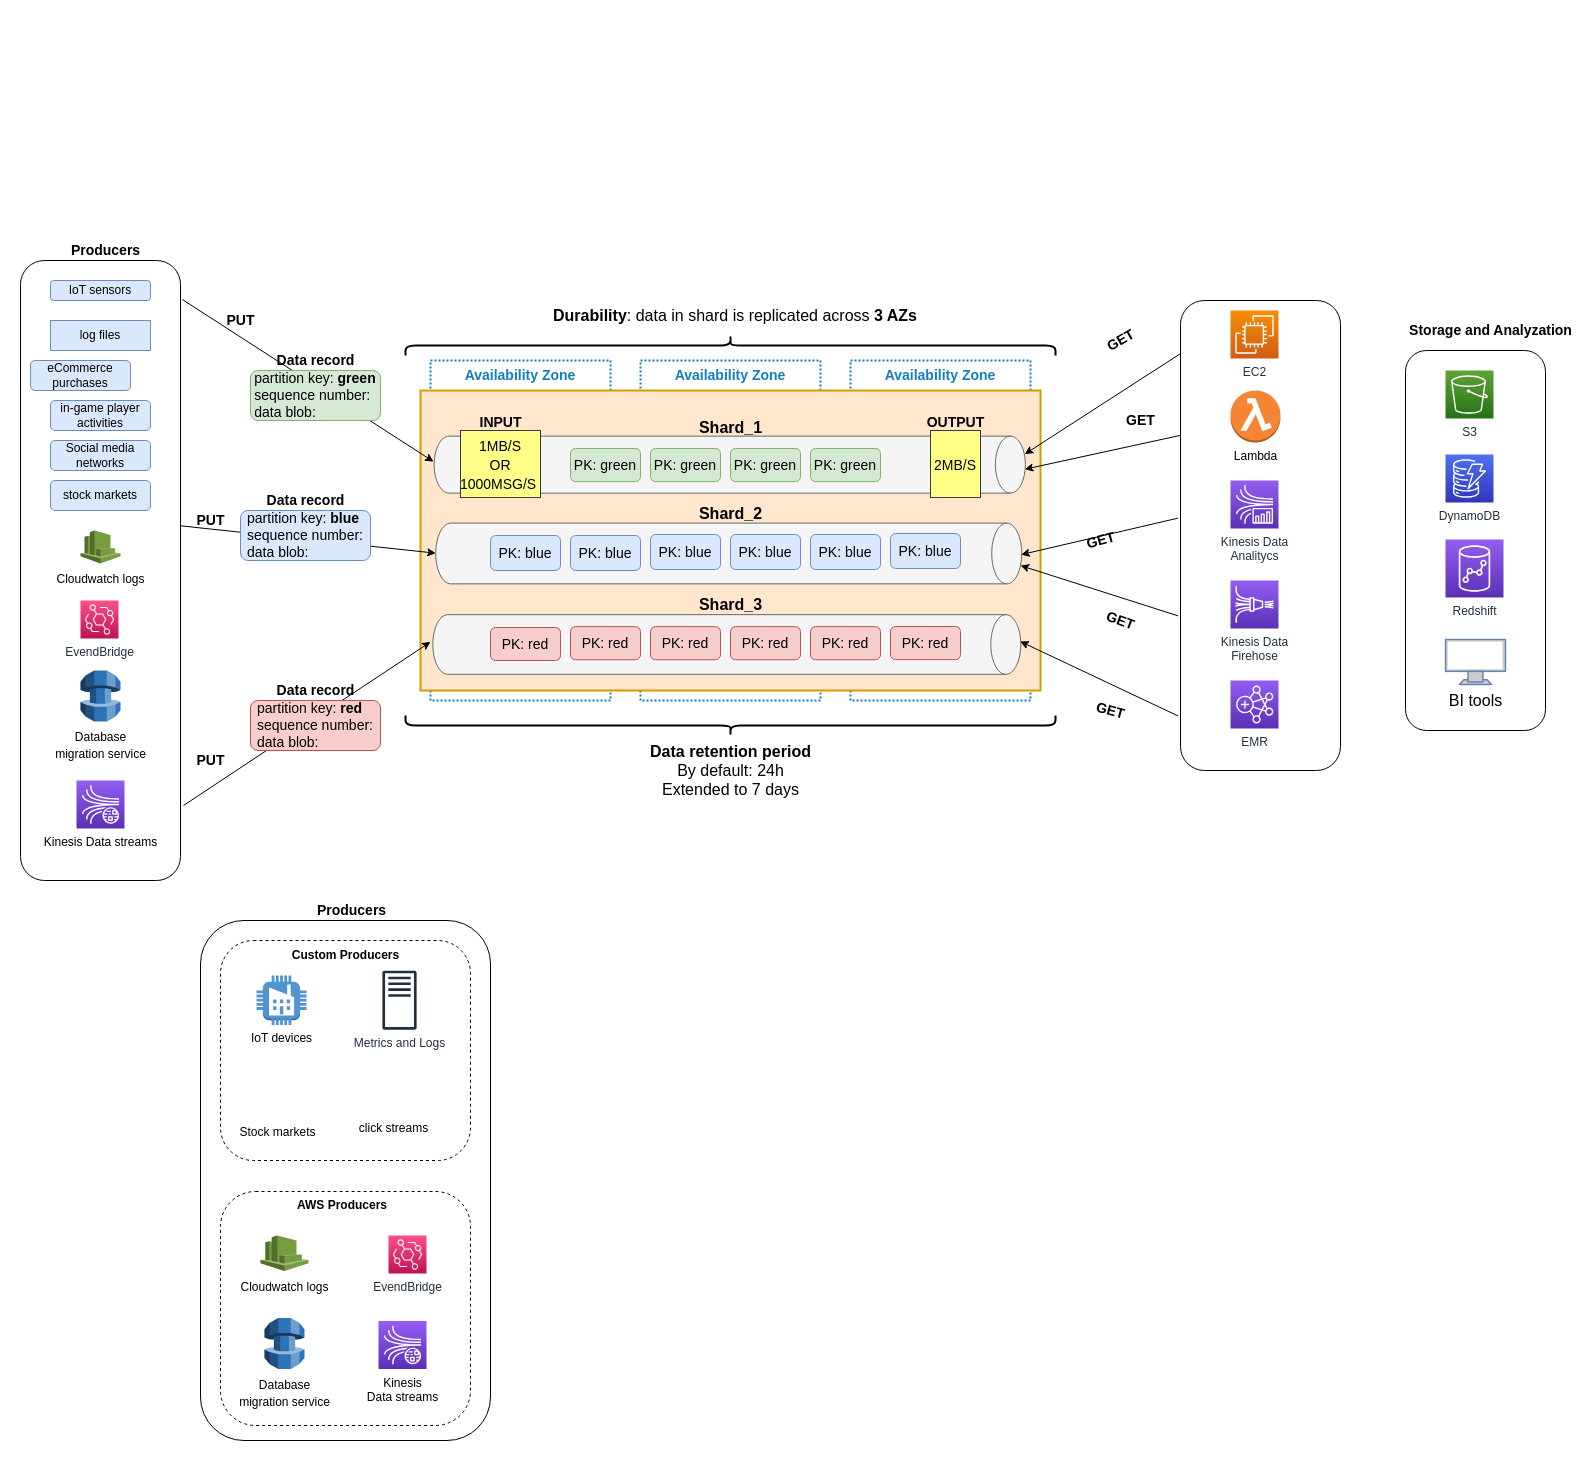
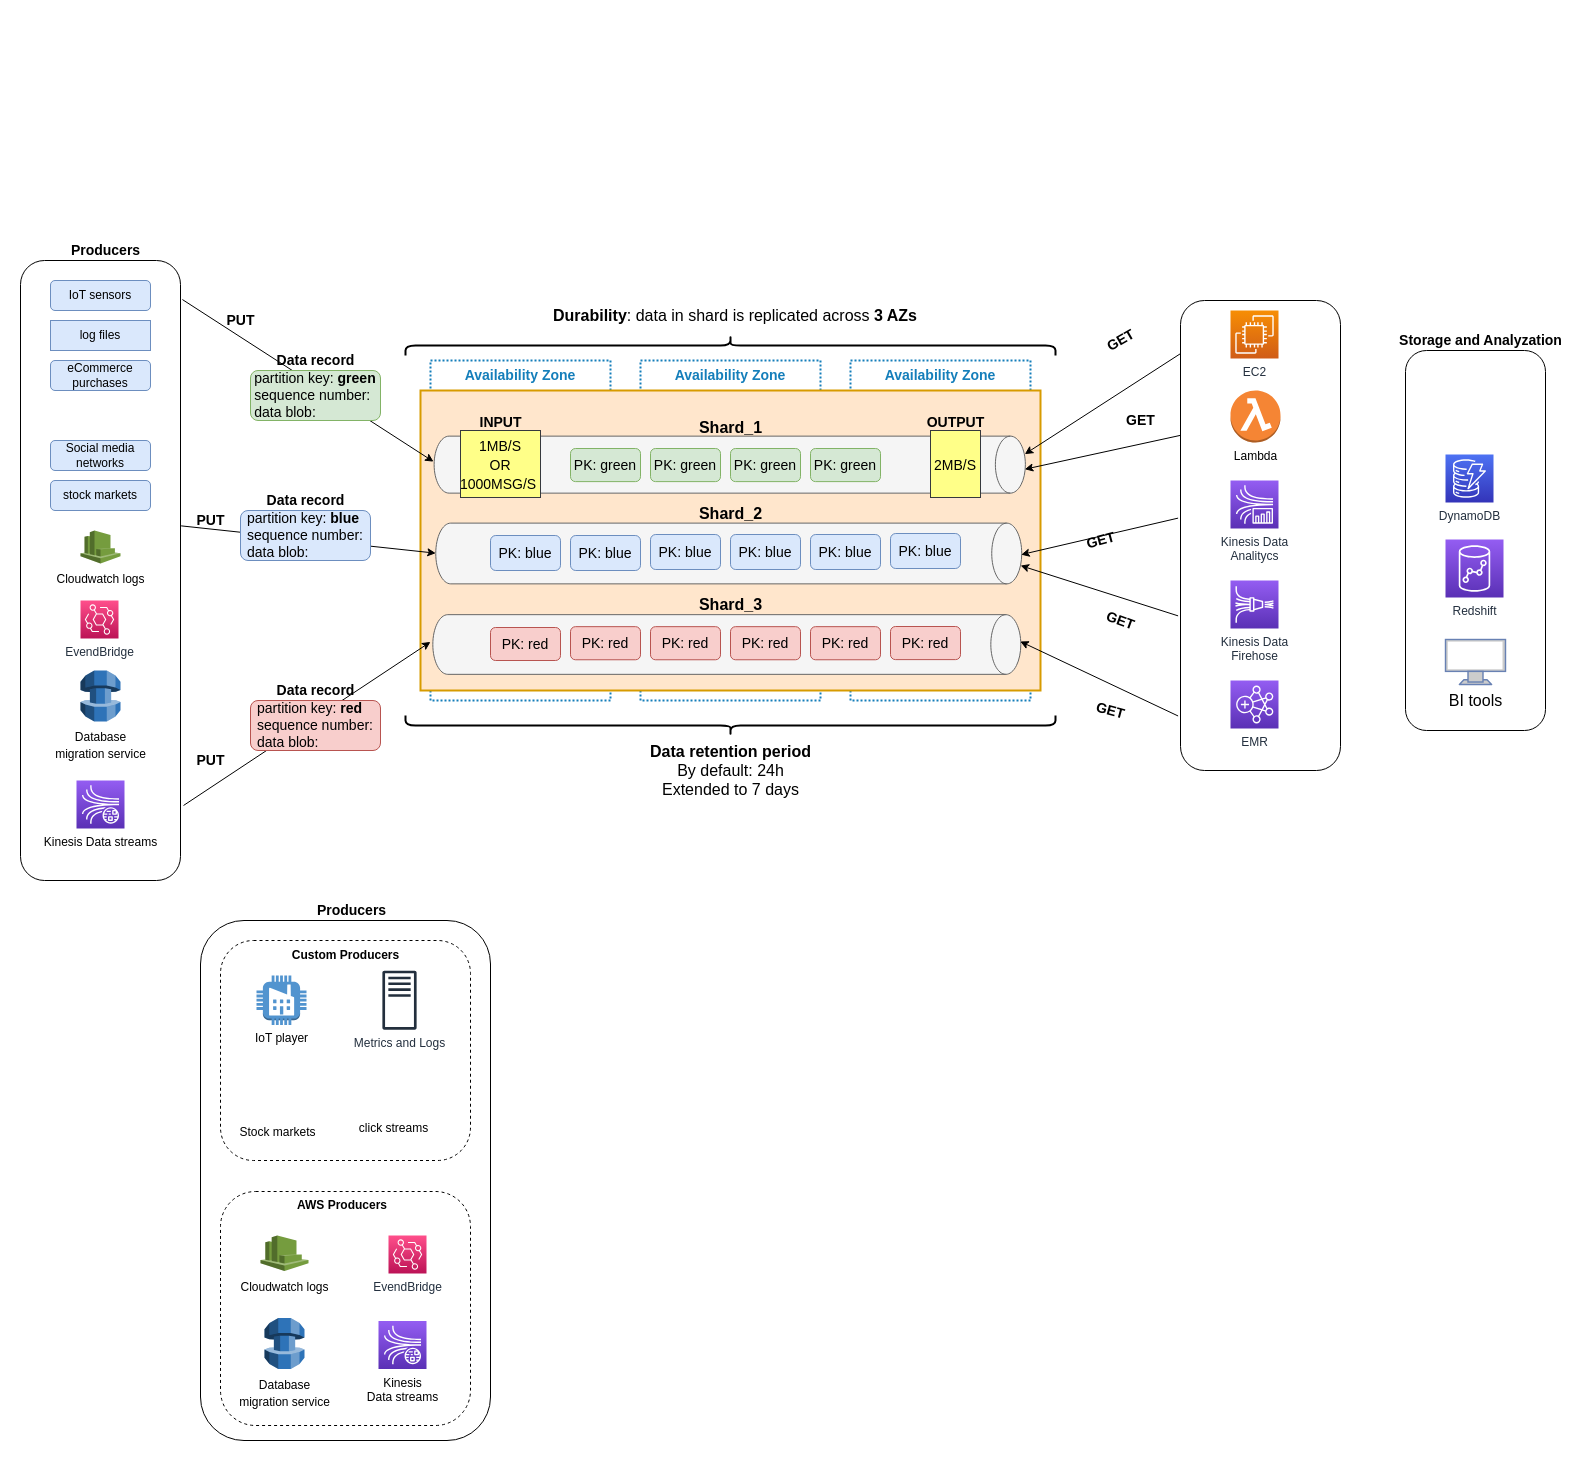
(101, 291) -> (101, 296)
(1491, 331) -> (1481, 341)
(81, 376) -> (101, 376)
(1470, 395) -> none
(101, 416) -> none
(282, 1039) -> (282, 1039)
